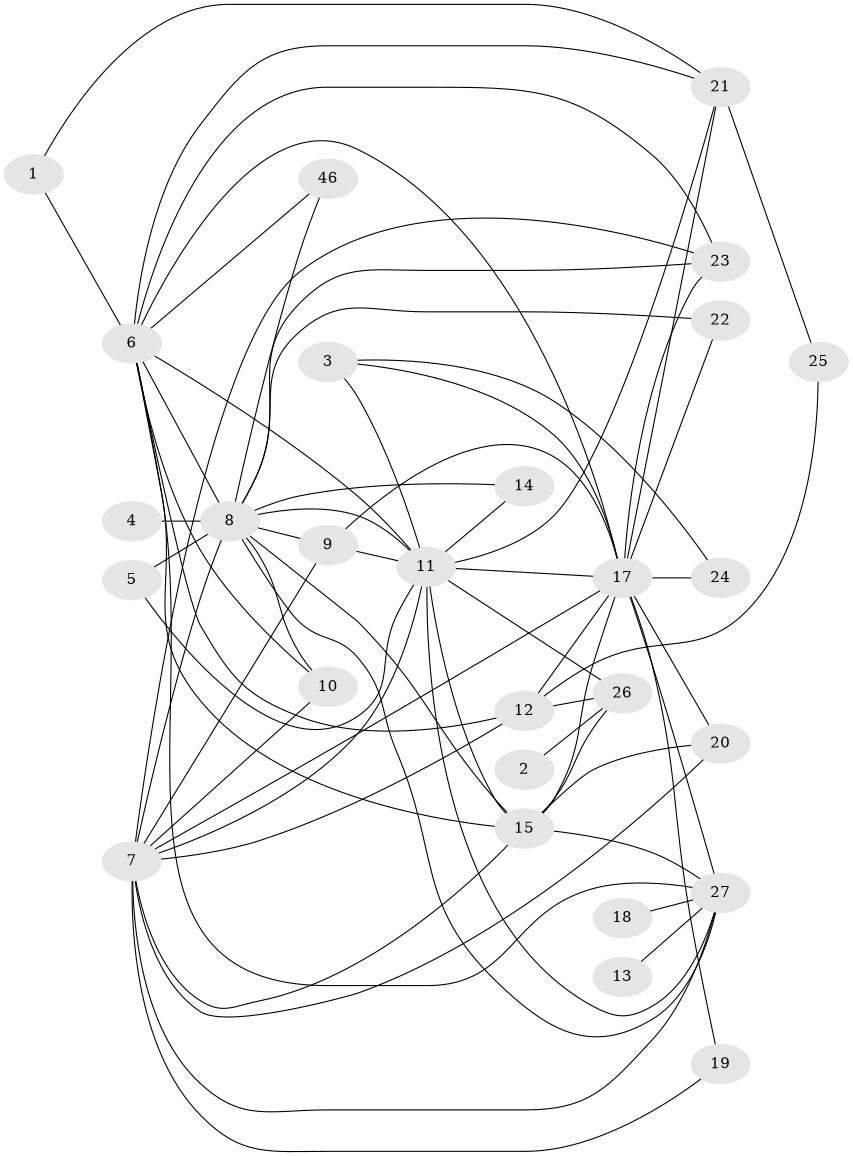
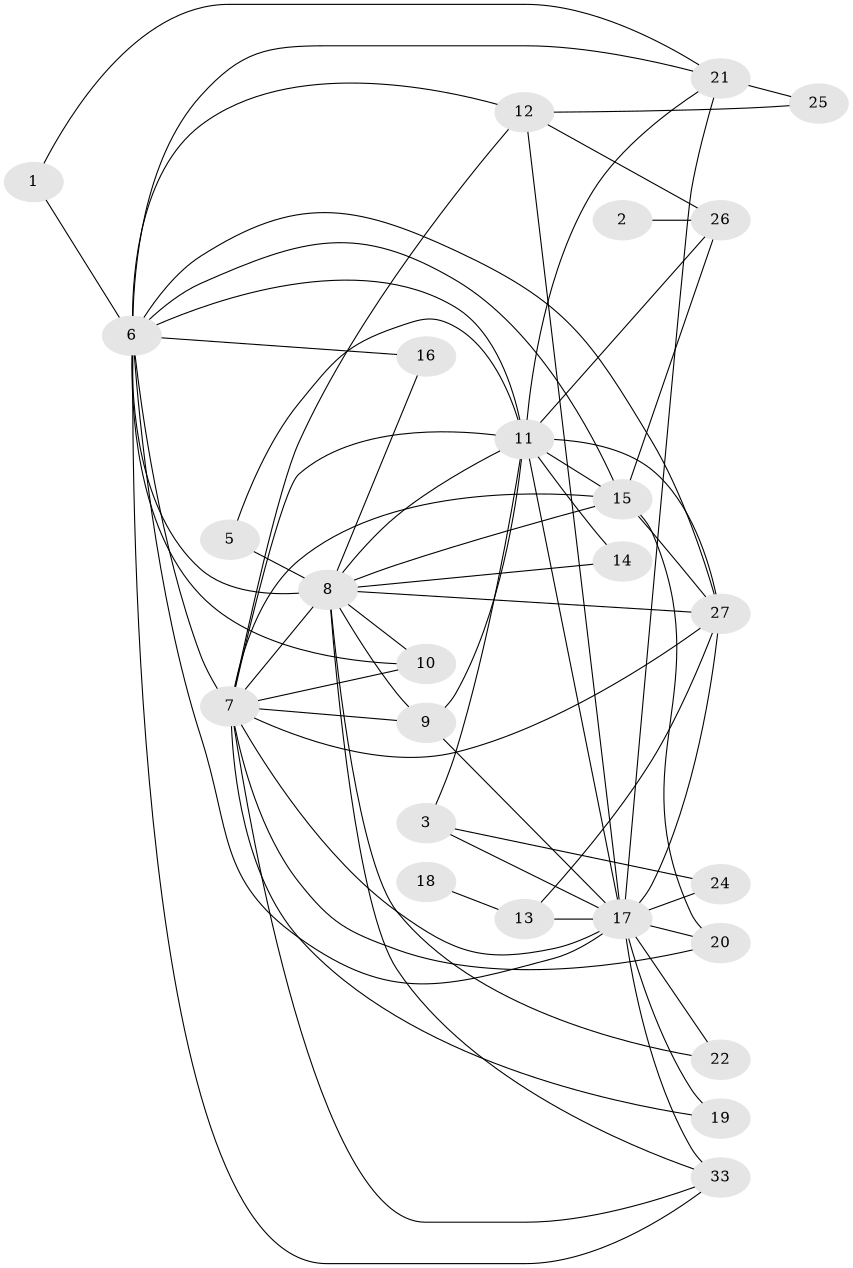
(328, 179) -> (426, 357)
(721, 262) -> (721, 1178)
(132, 521) -> none
none -> (176, 576)
(583, 707) -> (574, 919)
(672, 905) -> (475, 901)
